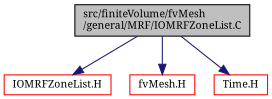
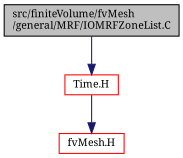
(162, 50) -> (92, 109)
(58, 85) -> none
